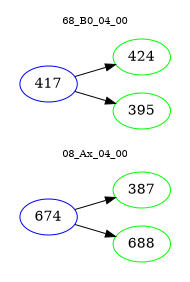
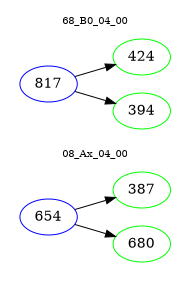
(49, 84) -> (49, 84)
(142, 111) -> (142, 111)
(49, 217) -> (49, 217)
(142, 244) -> (142, 244)
